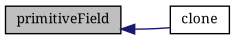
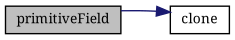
(153, 29) -> (139, 11)
